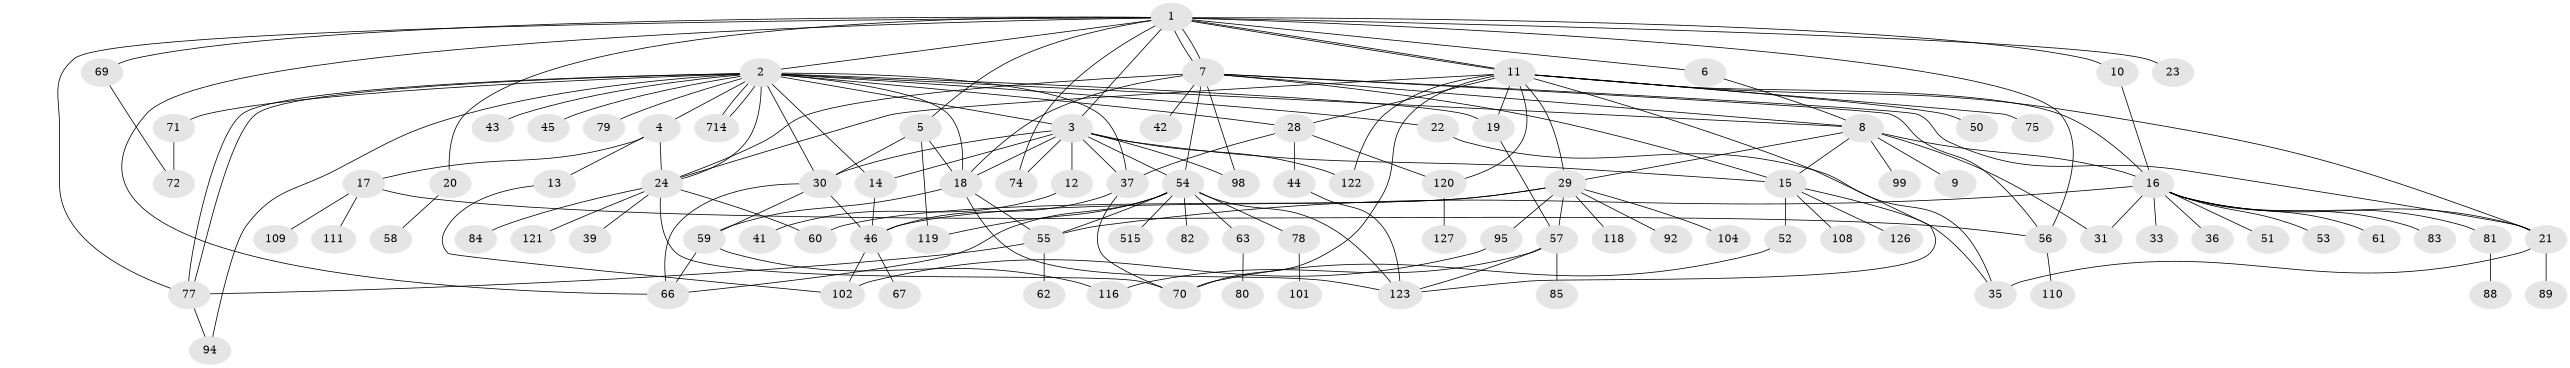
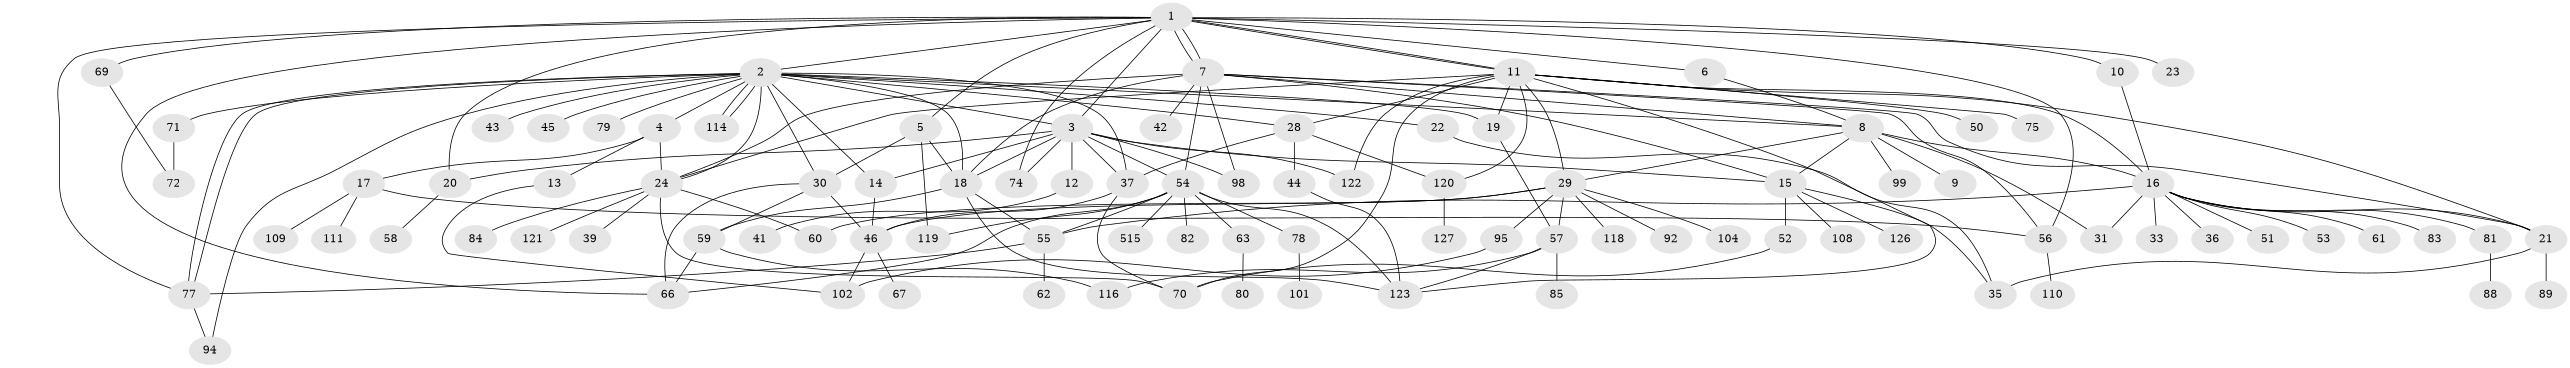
(717, 128) -> (717, 128)
(942, 147) -> (790, 152)
